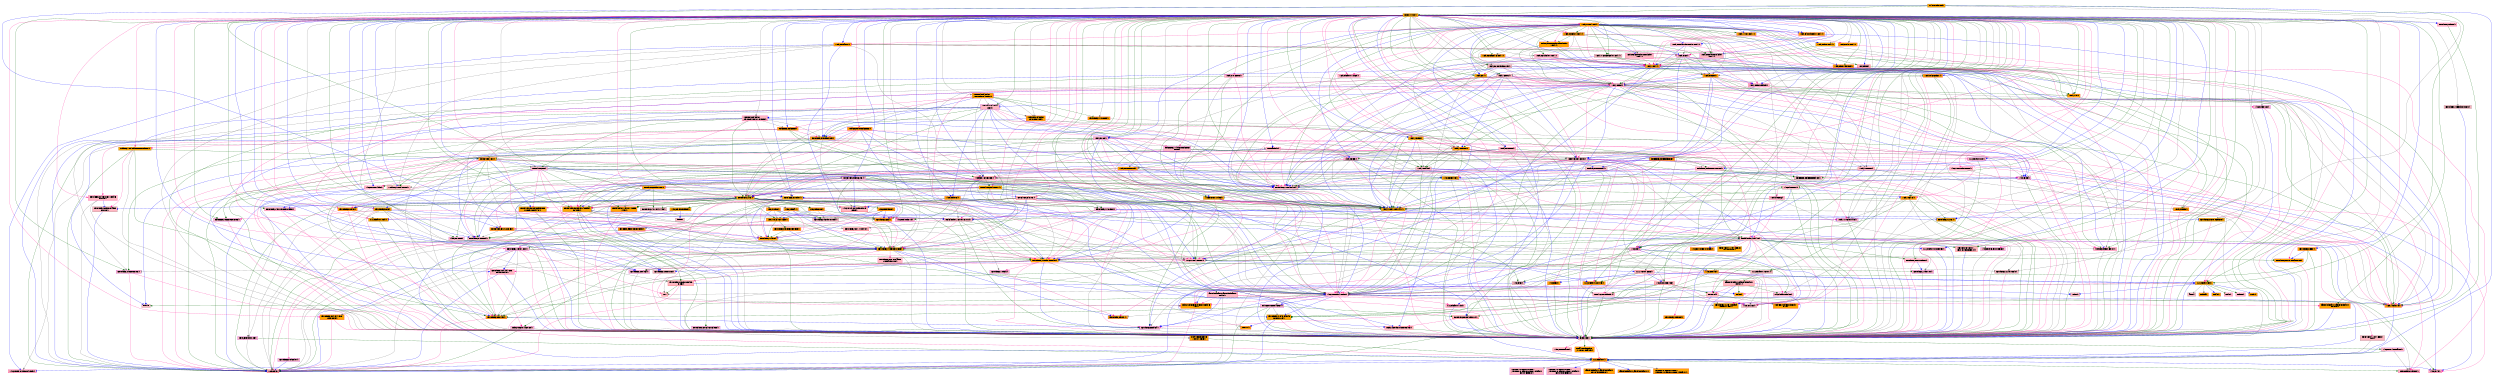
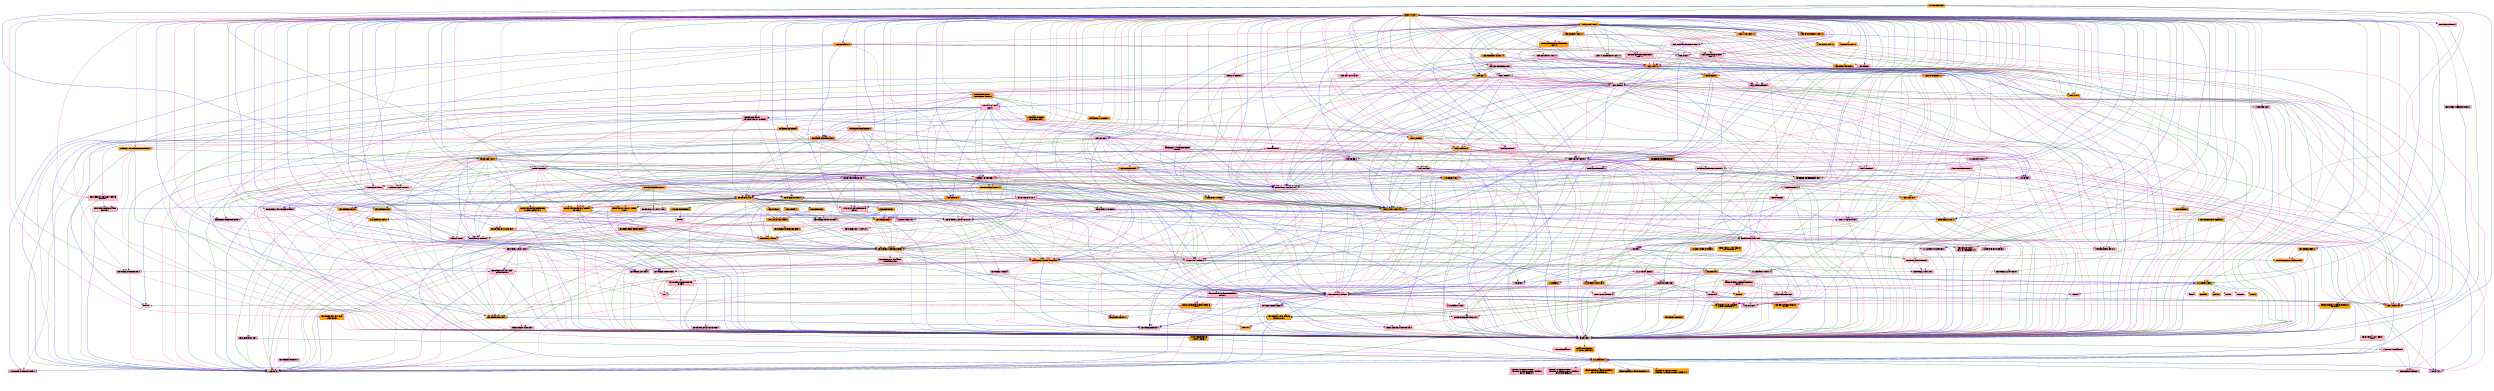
(1349, 76) -> (1349, 76)
(1726, 306) -> (1726, 306)
